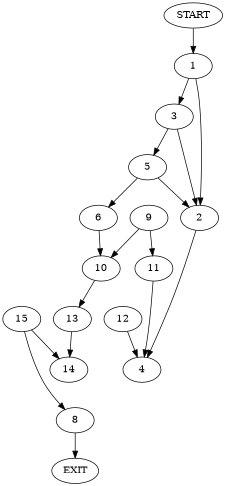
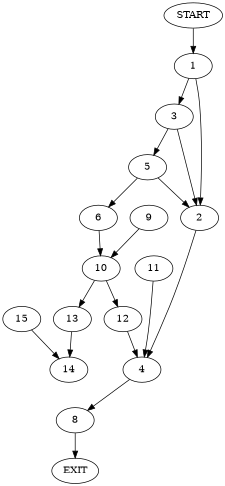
(151, 240) -> none
none -> (111, 291)
(38, 370) -> (112, 393)
